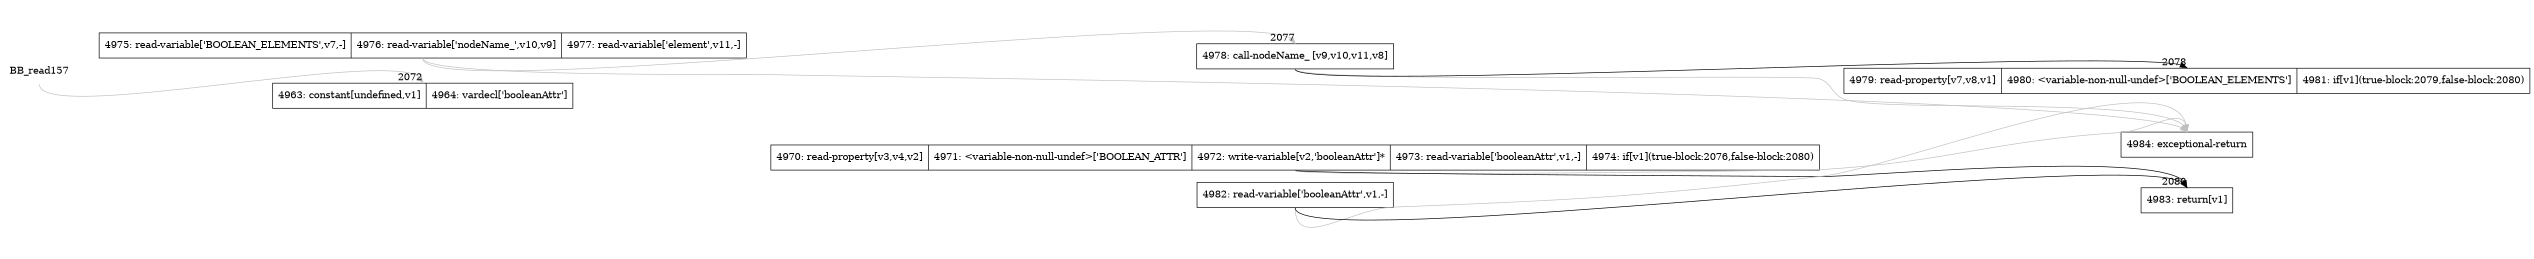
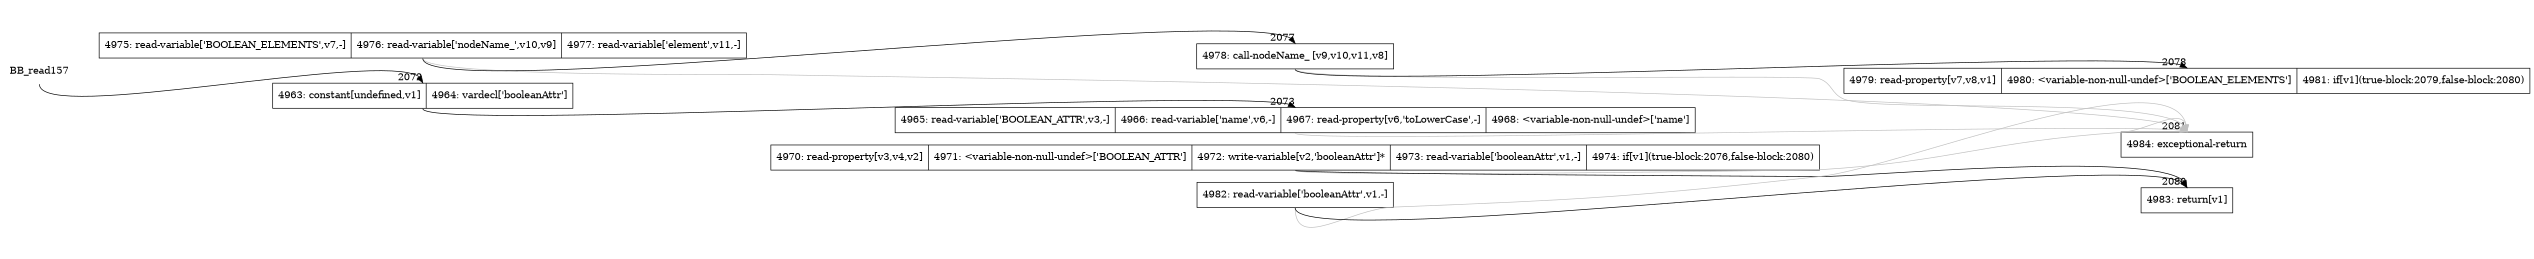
(856, 51) -> (856, 51)
(228, 84) -> (228, 84)
none -> (1295, 120)
